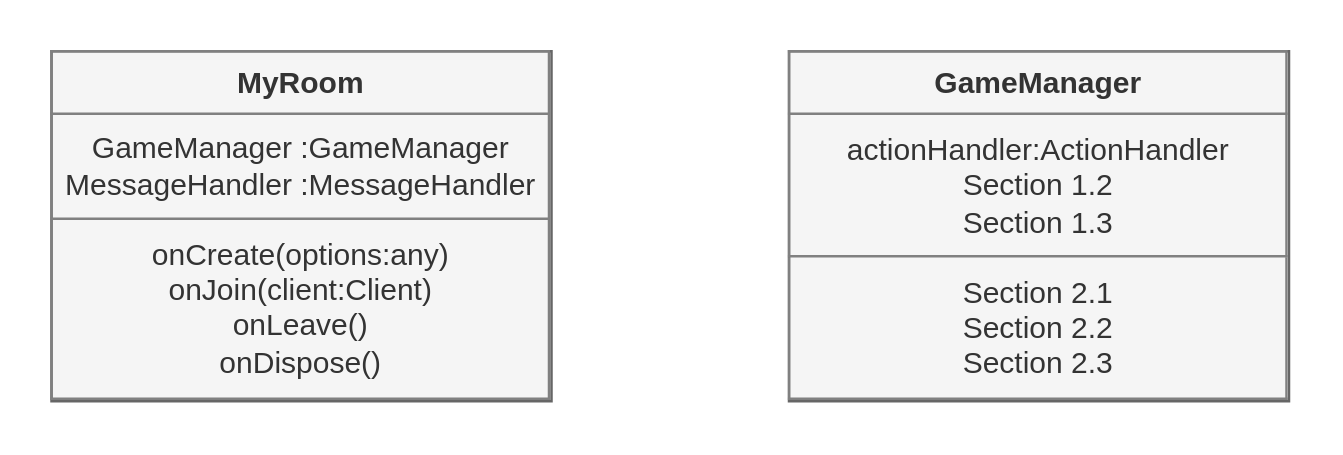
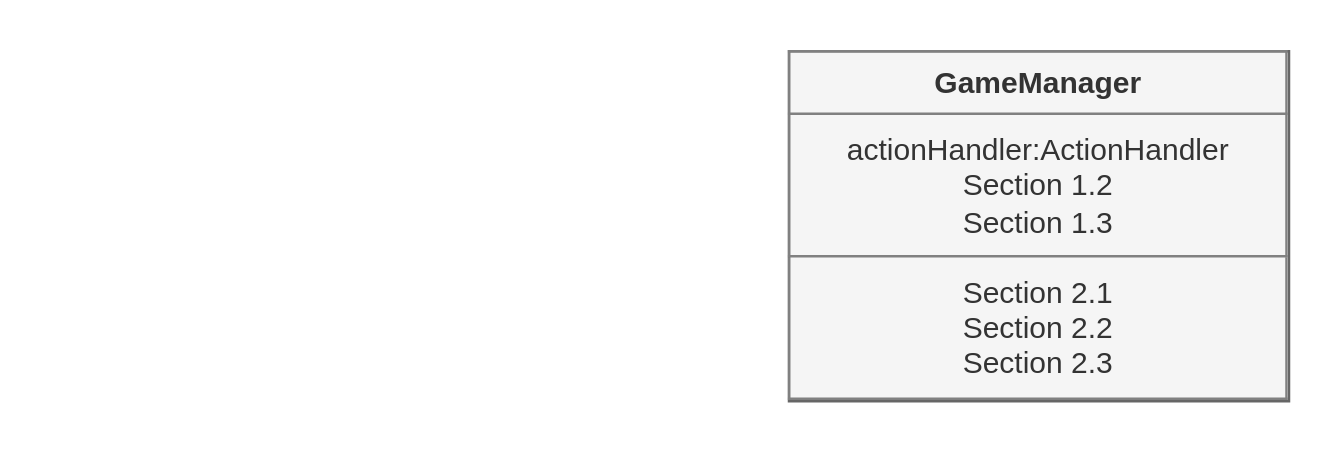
(301, 226) -> none
